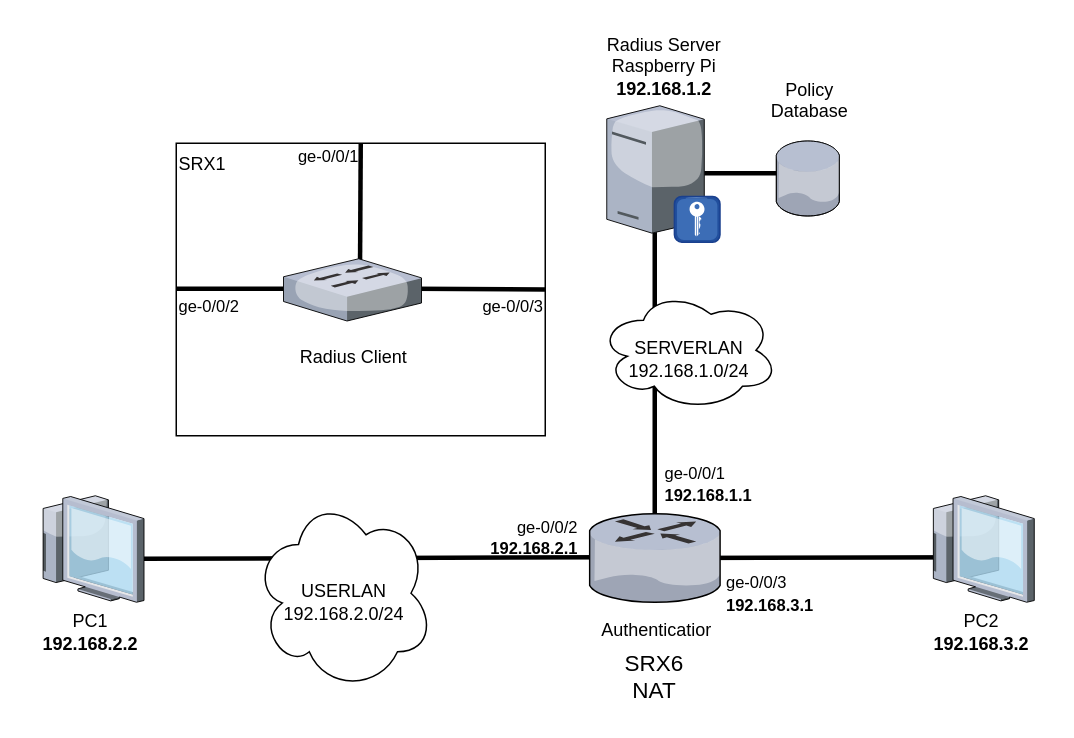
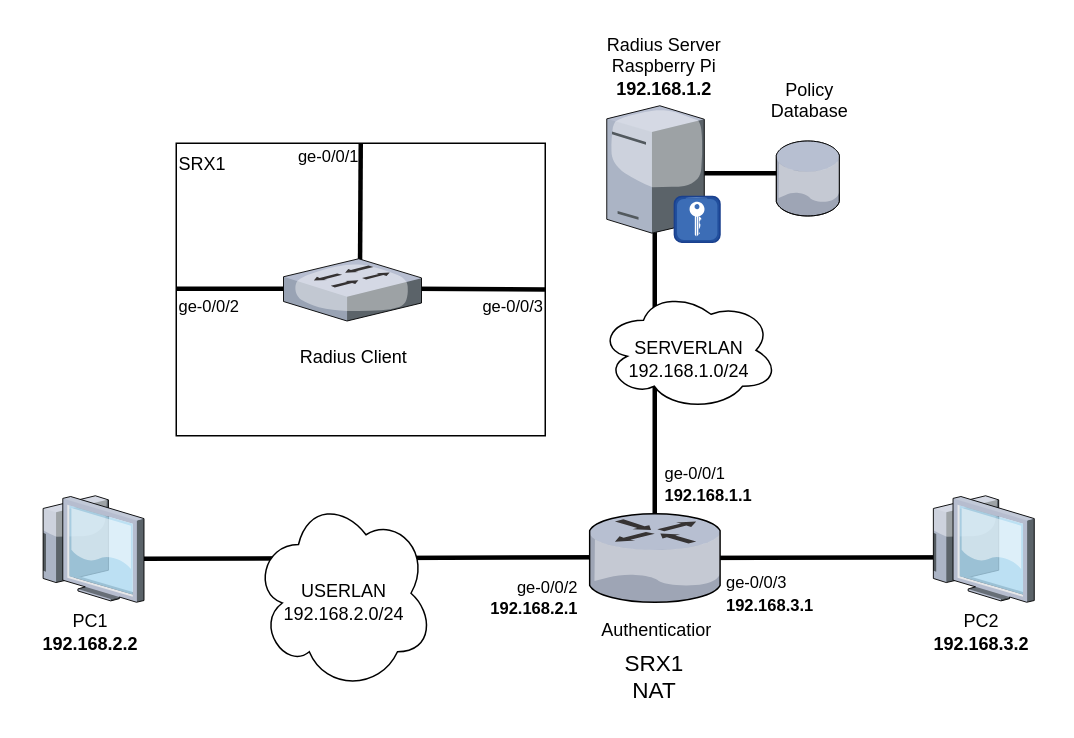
(520, 542) -> (520, 602)
(655, 676) -> (655, 676)
